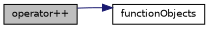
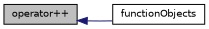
(90, 8) -> (100, 21)
